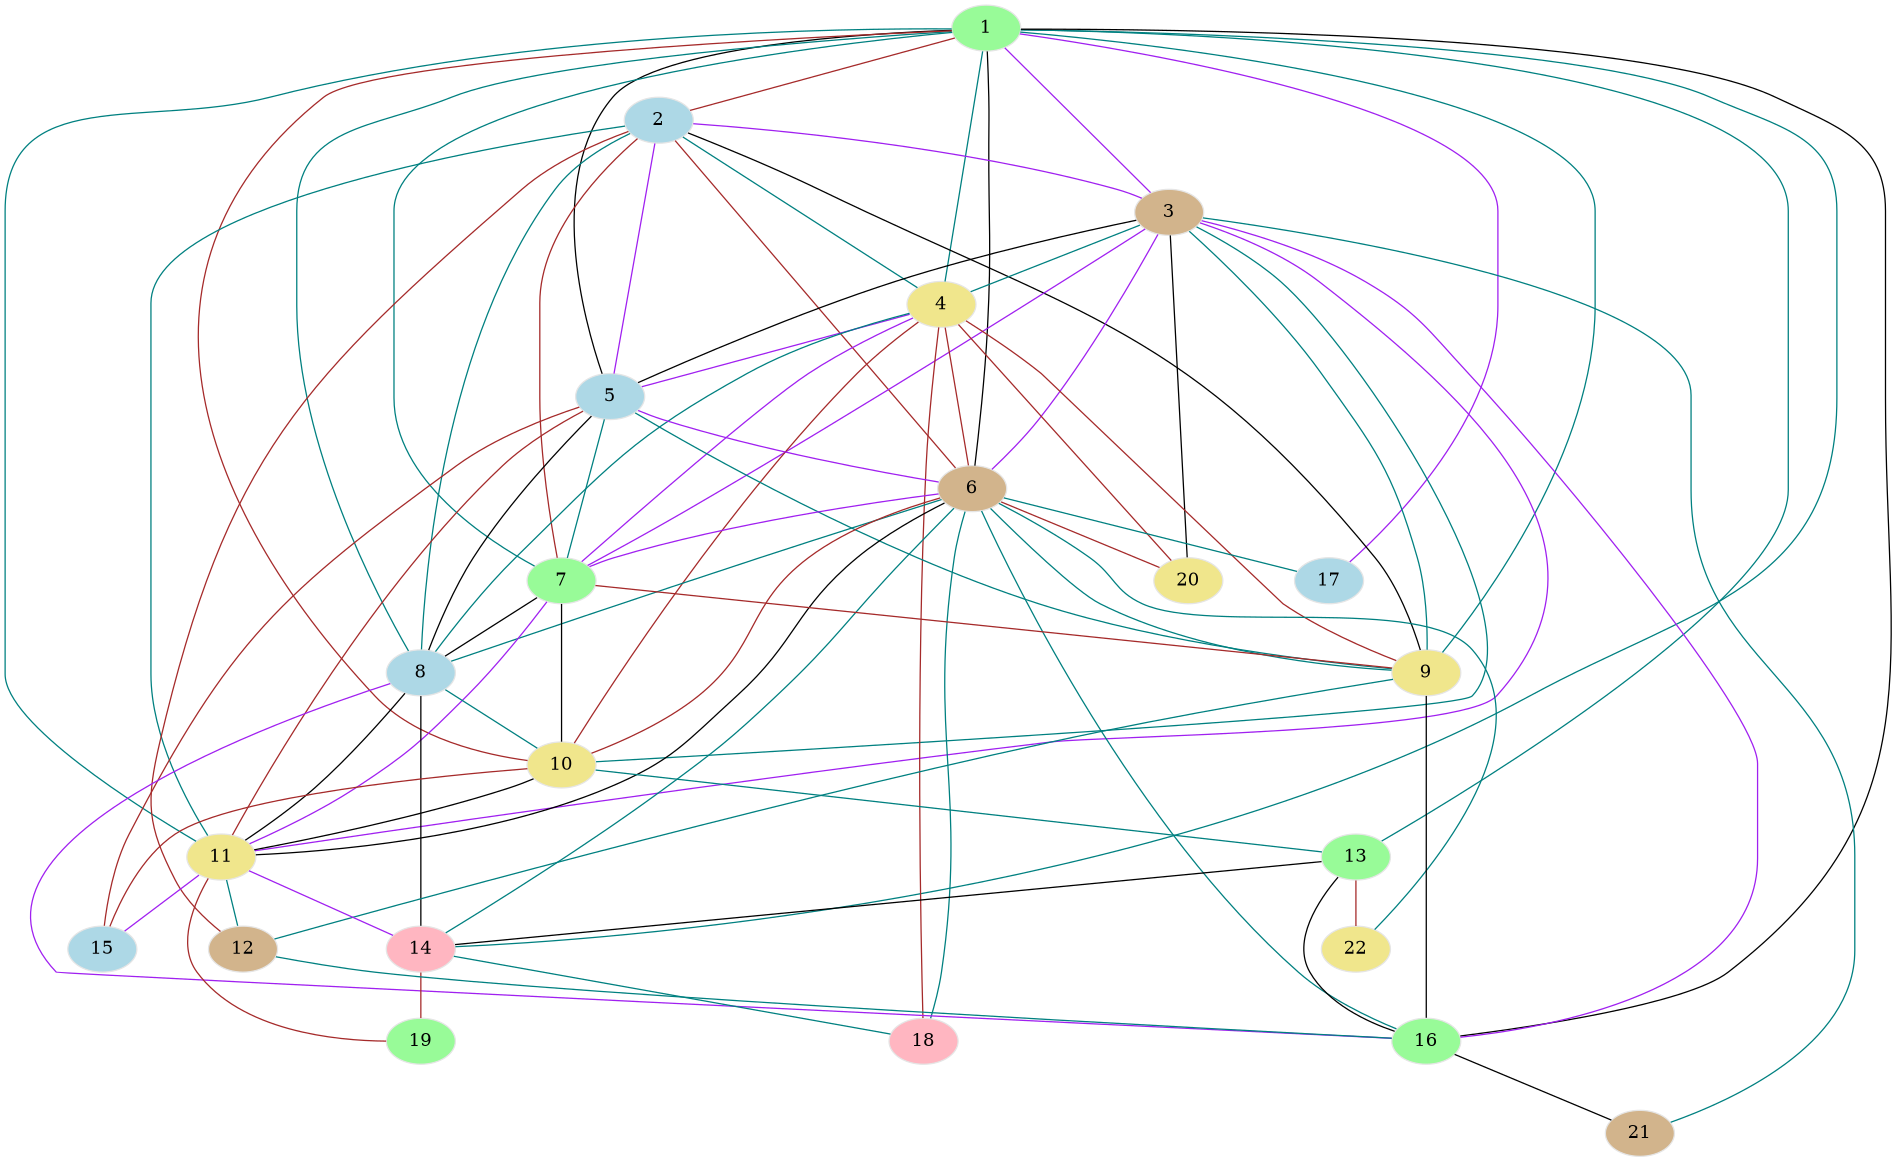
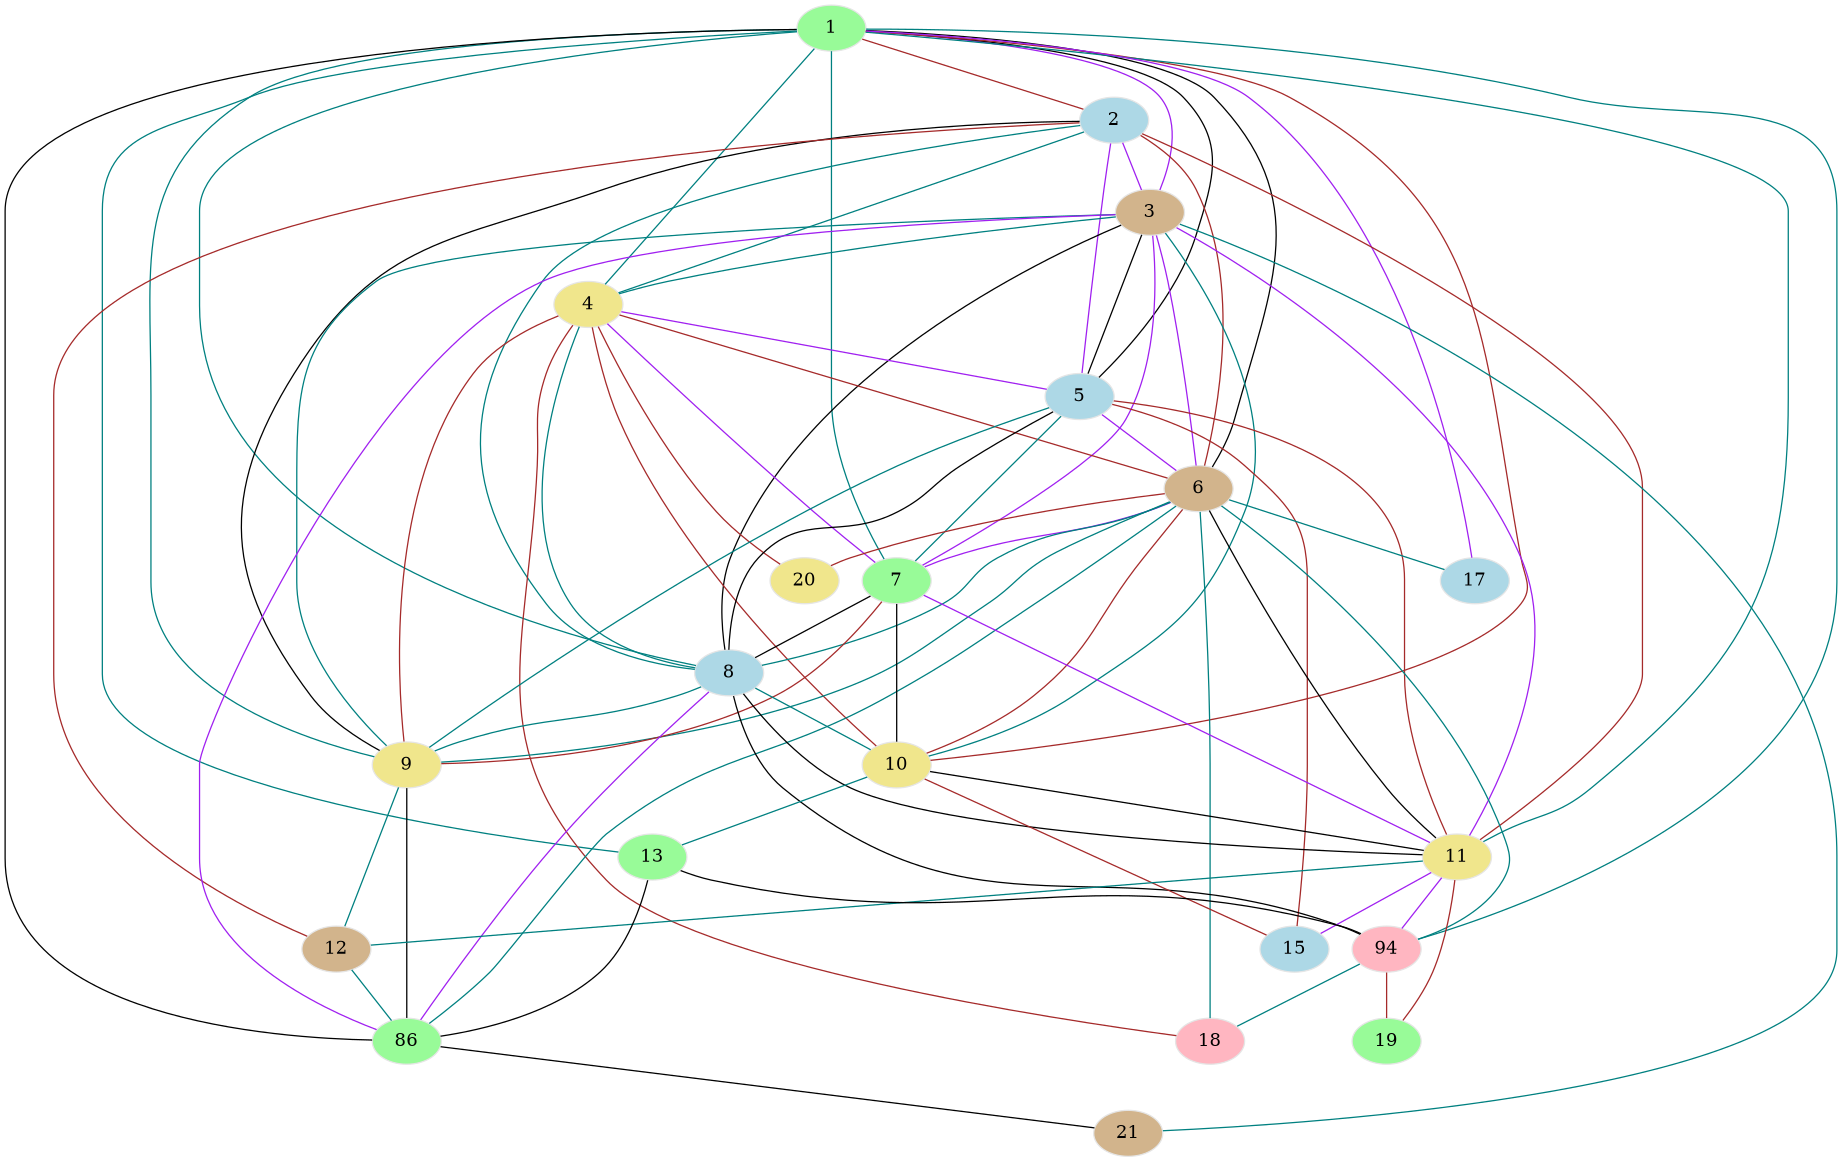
(151, 313) -> (1592, 401)
(540, 333) -> none
(1179, 396) -> (870, 376)
none -> (568, 719)
(421, 949) -> (1387, 949)
(1356, 949) -> none
(1426, 1041) -> (407, 1041)
